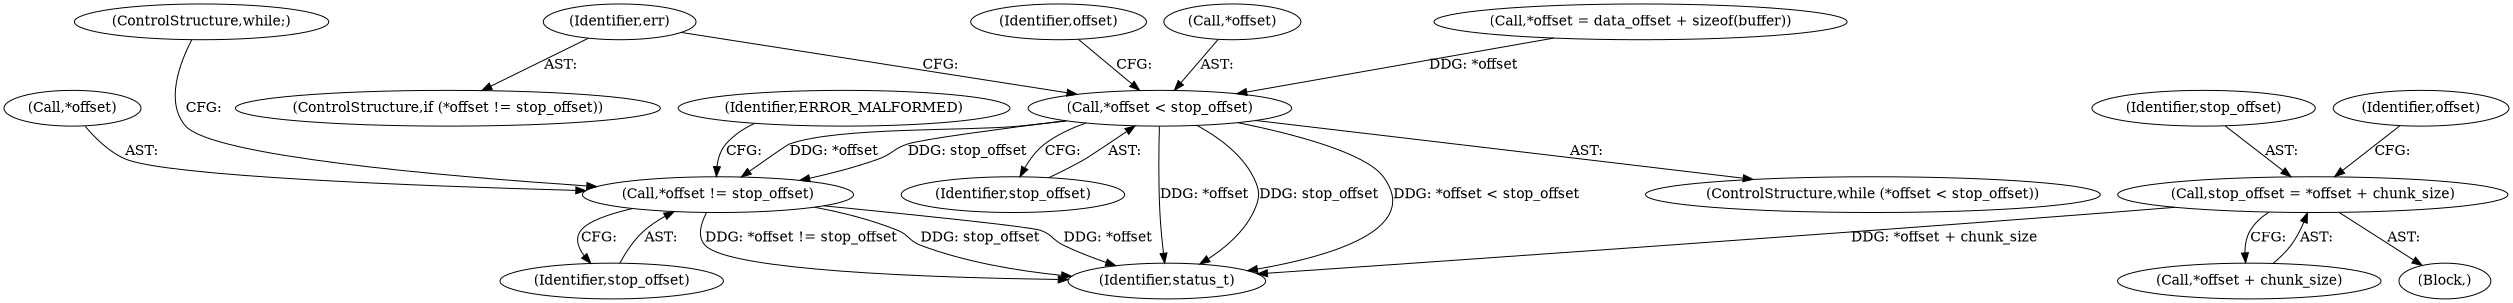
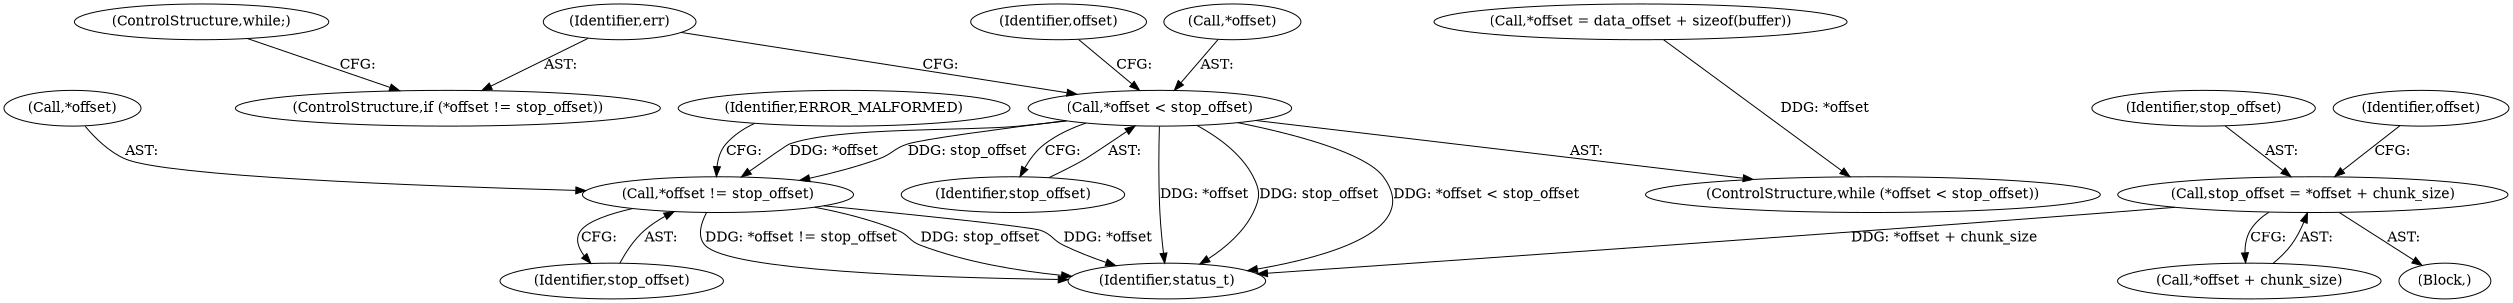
(1400, 65) -> (1753, 105)
(338, 163) -> (319, 63)
